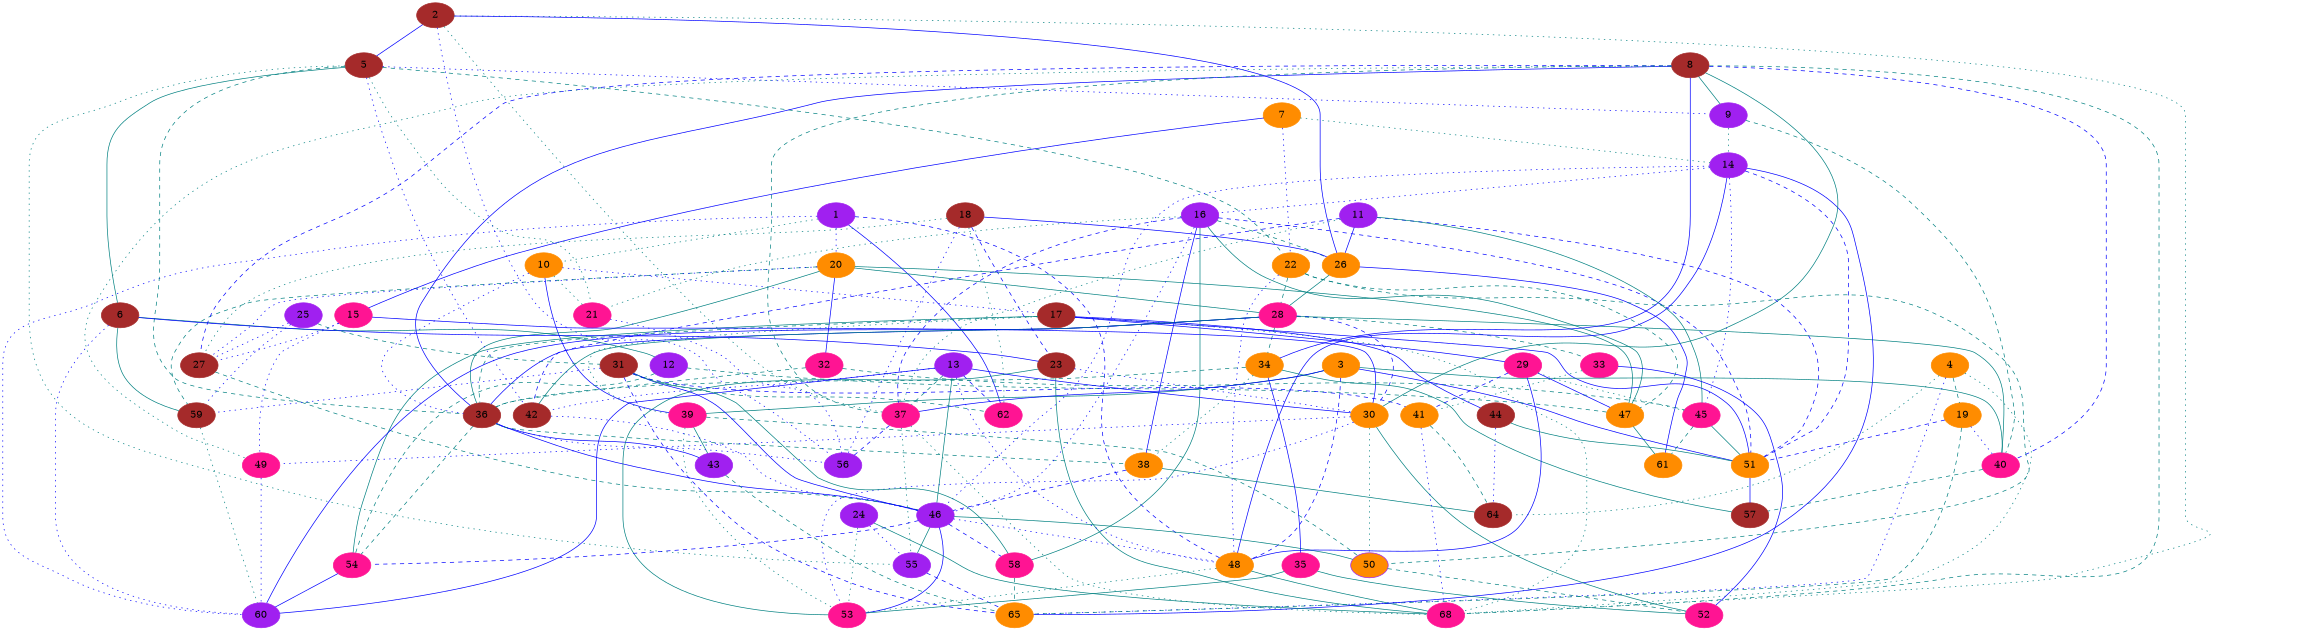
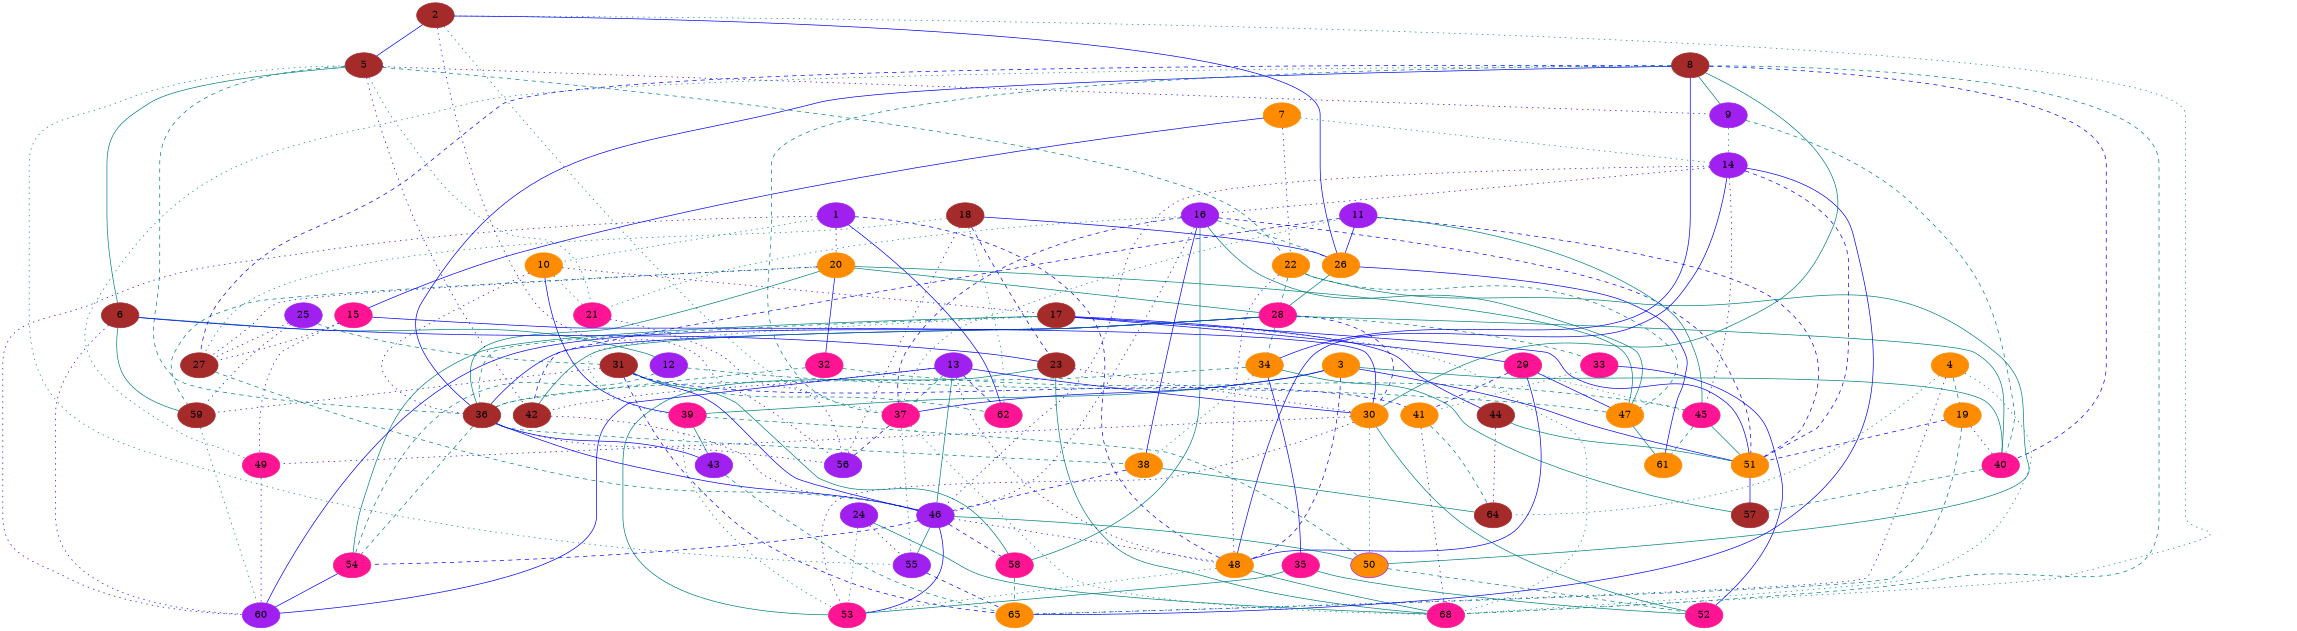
(2018, 381) -> (2018, 381)
